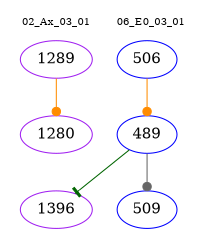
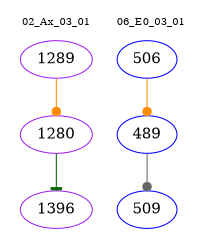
(115, 161) -> (56, 170)
